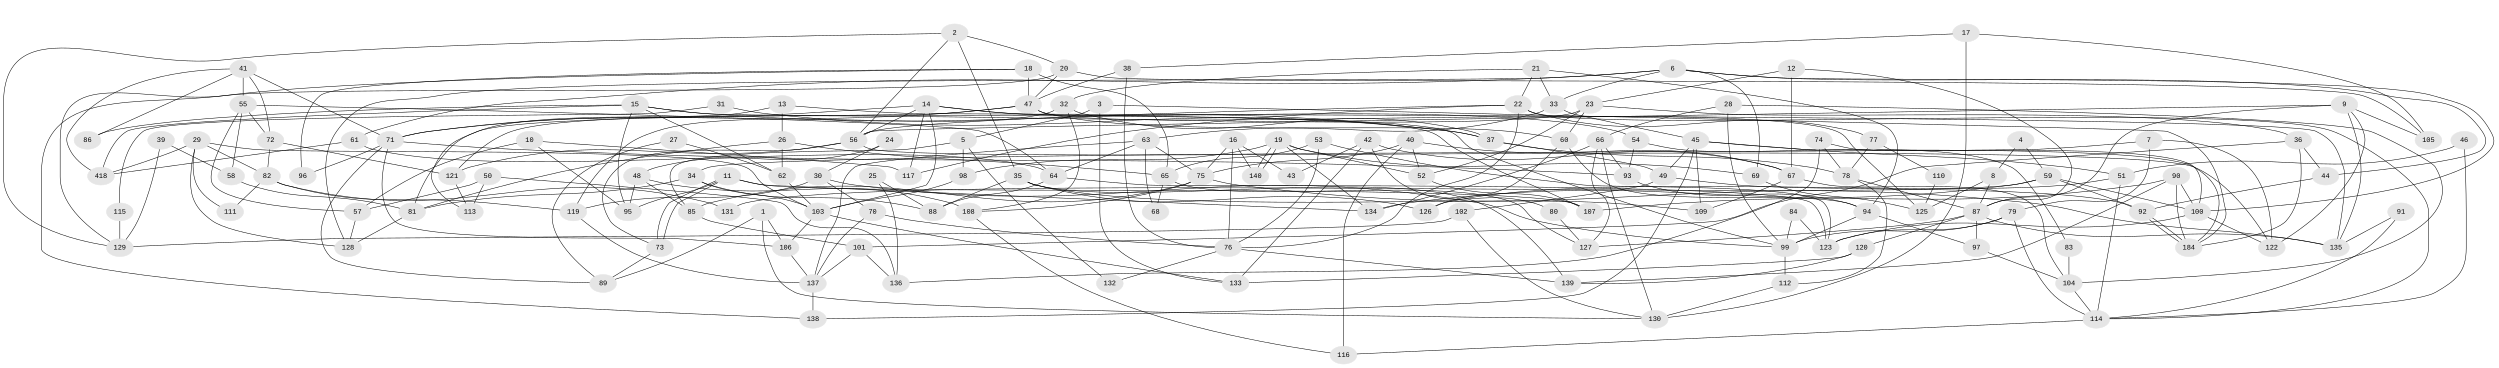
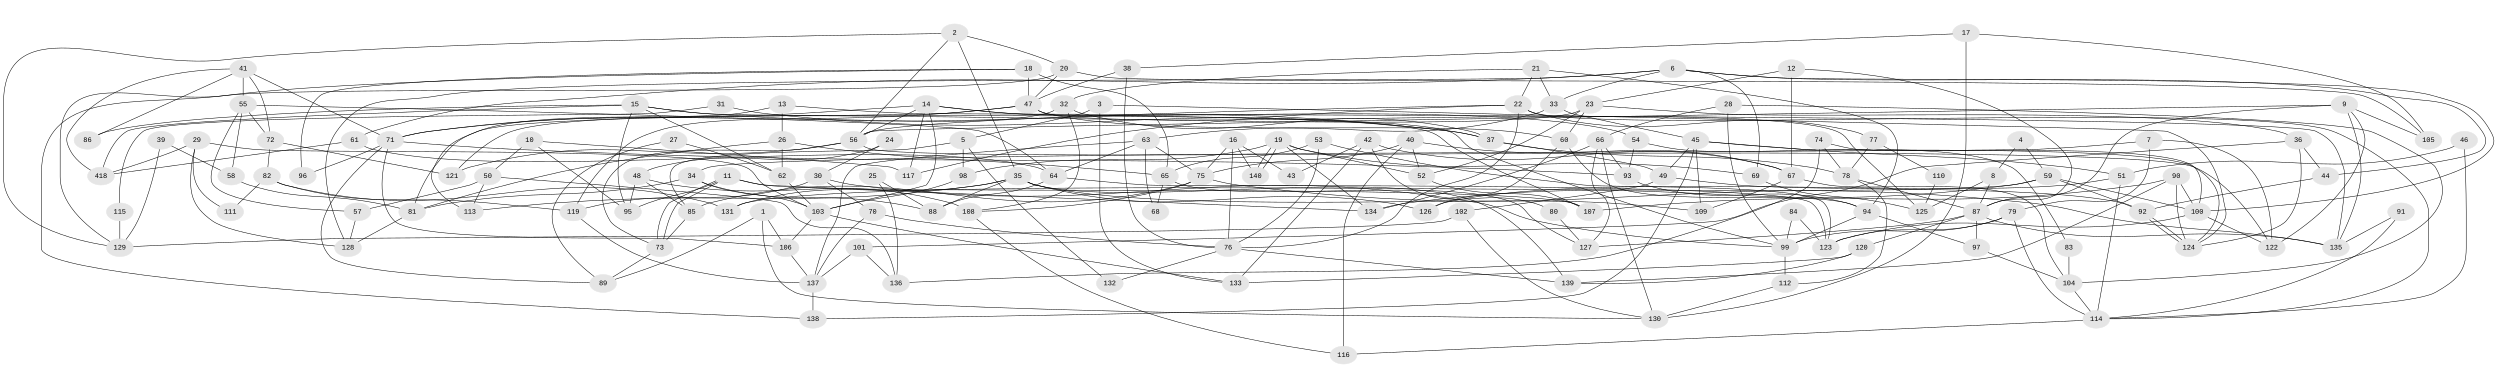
(237, 161) -> none
(442, 164) -> (509, 158)
none -> (871, 190)
(461, 194) -> (863, 197)
(766, 232) -> (676, 230)
(2189, 248) -> (2189, 248)
